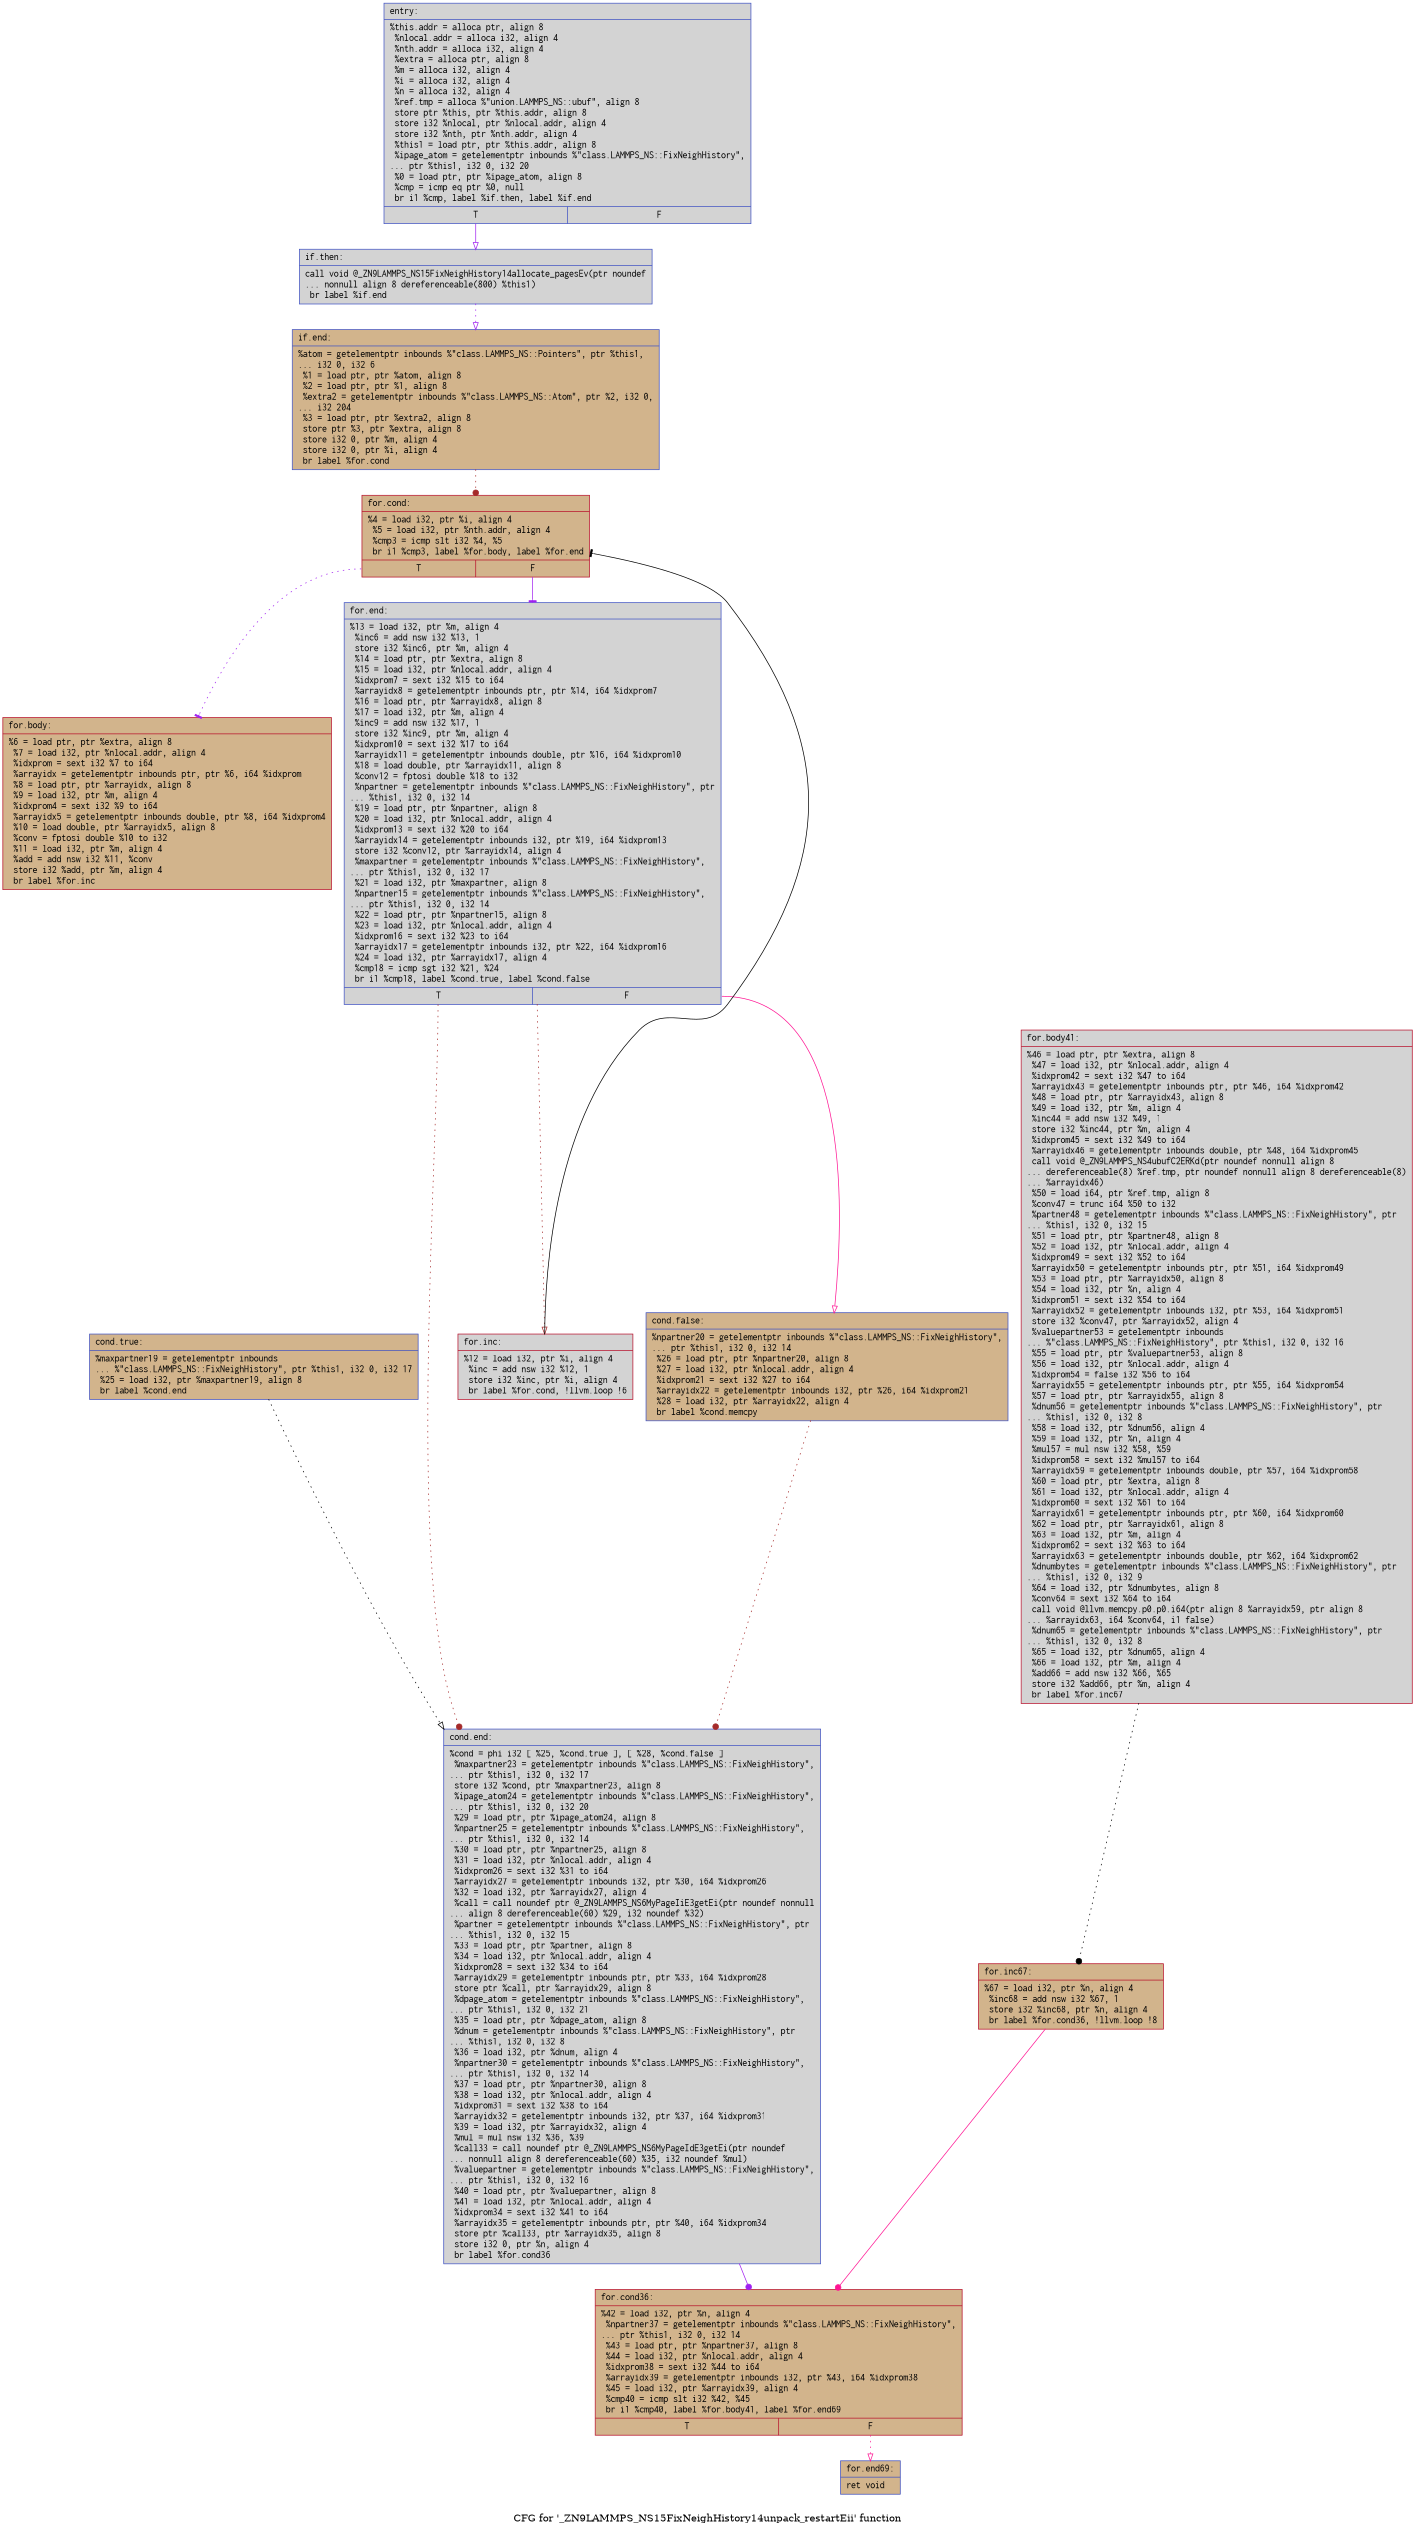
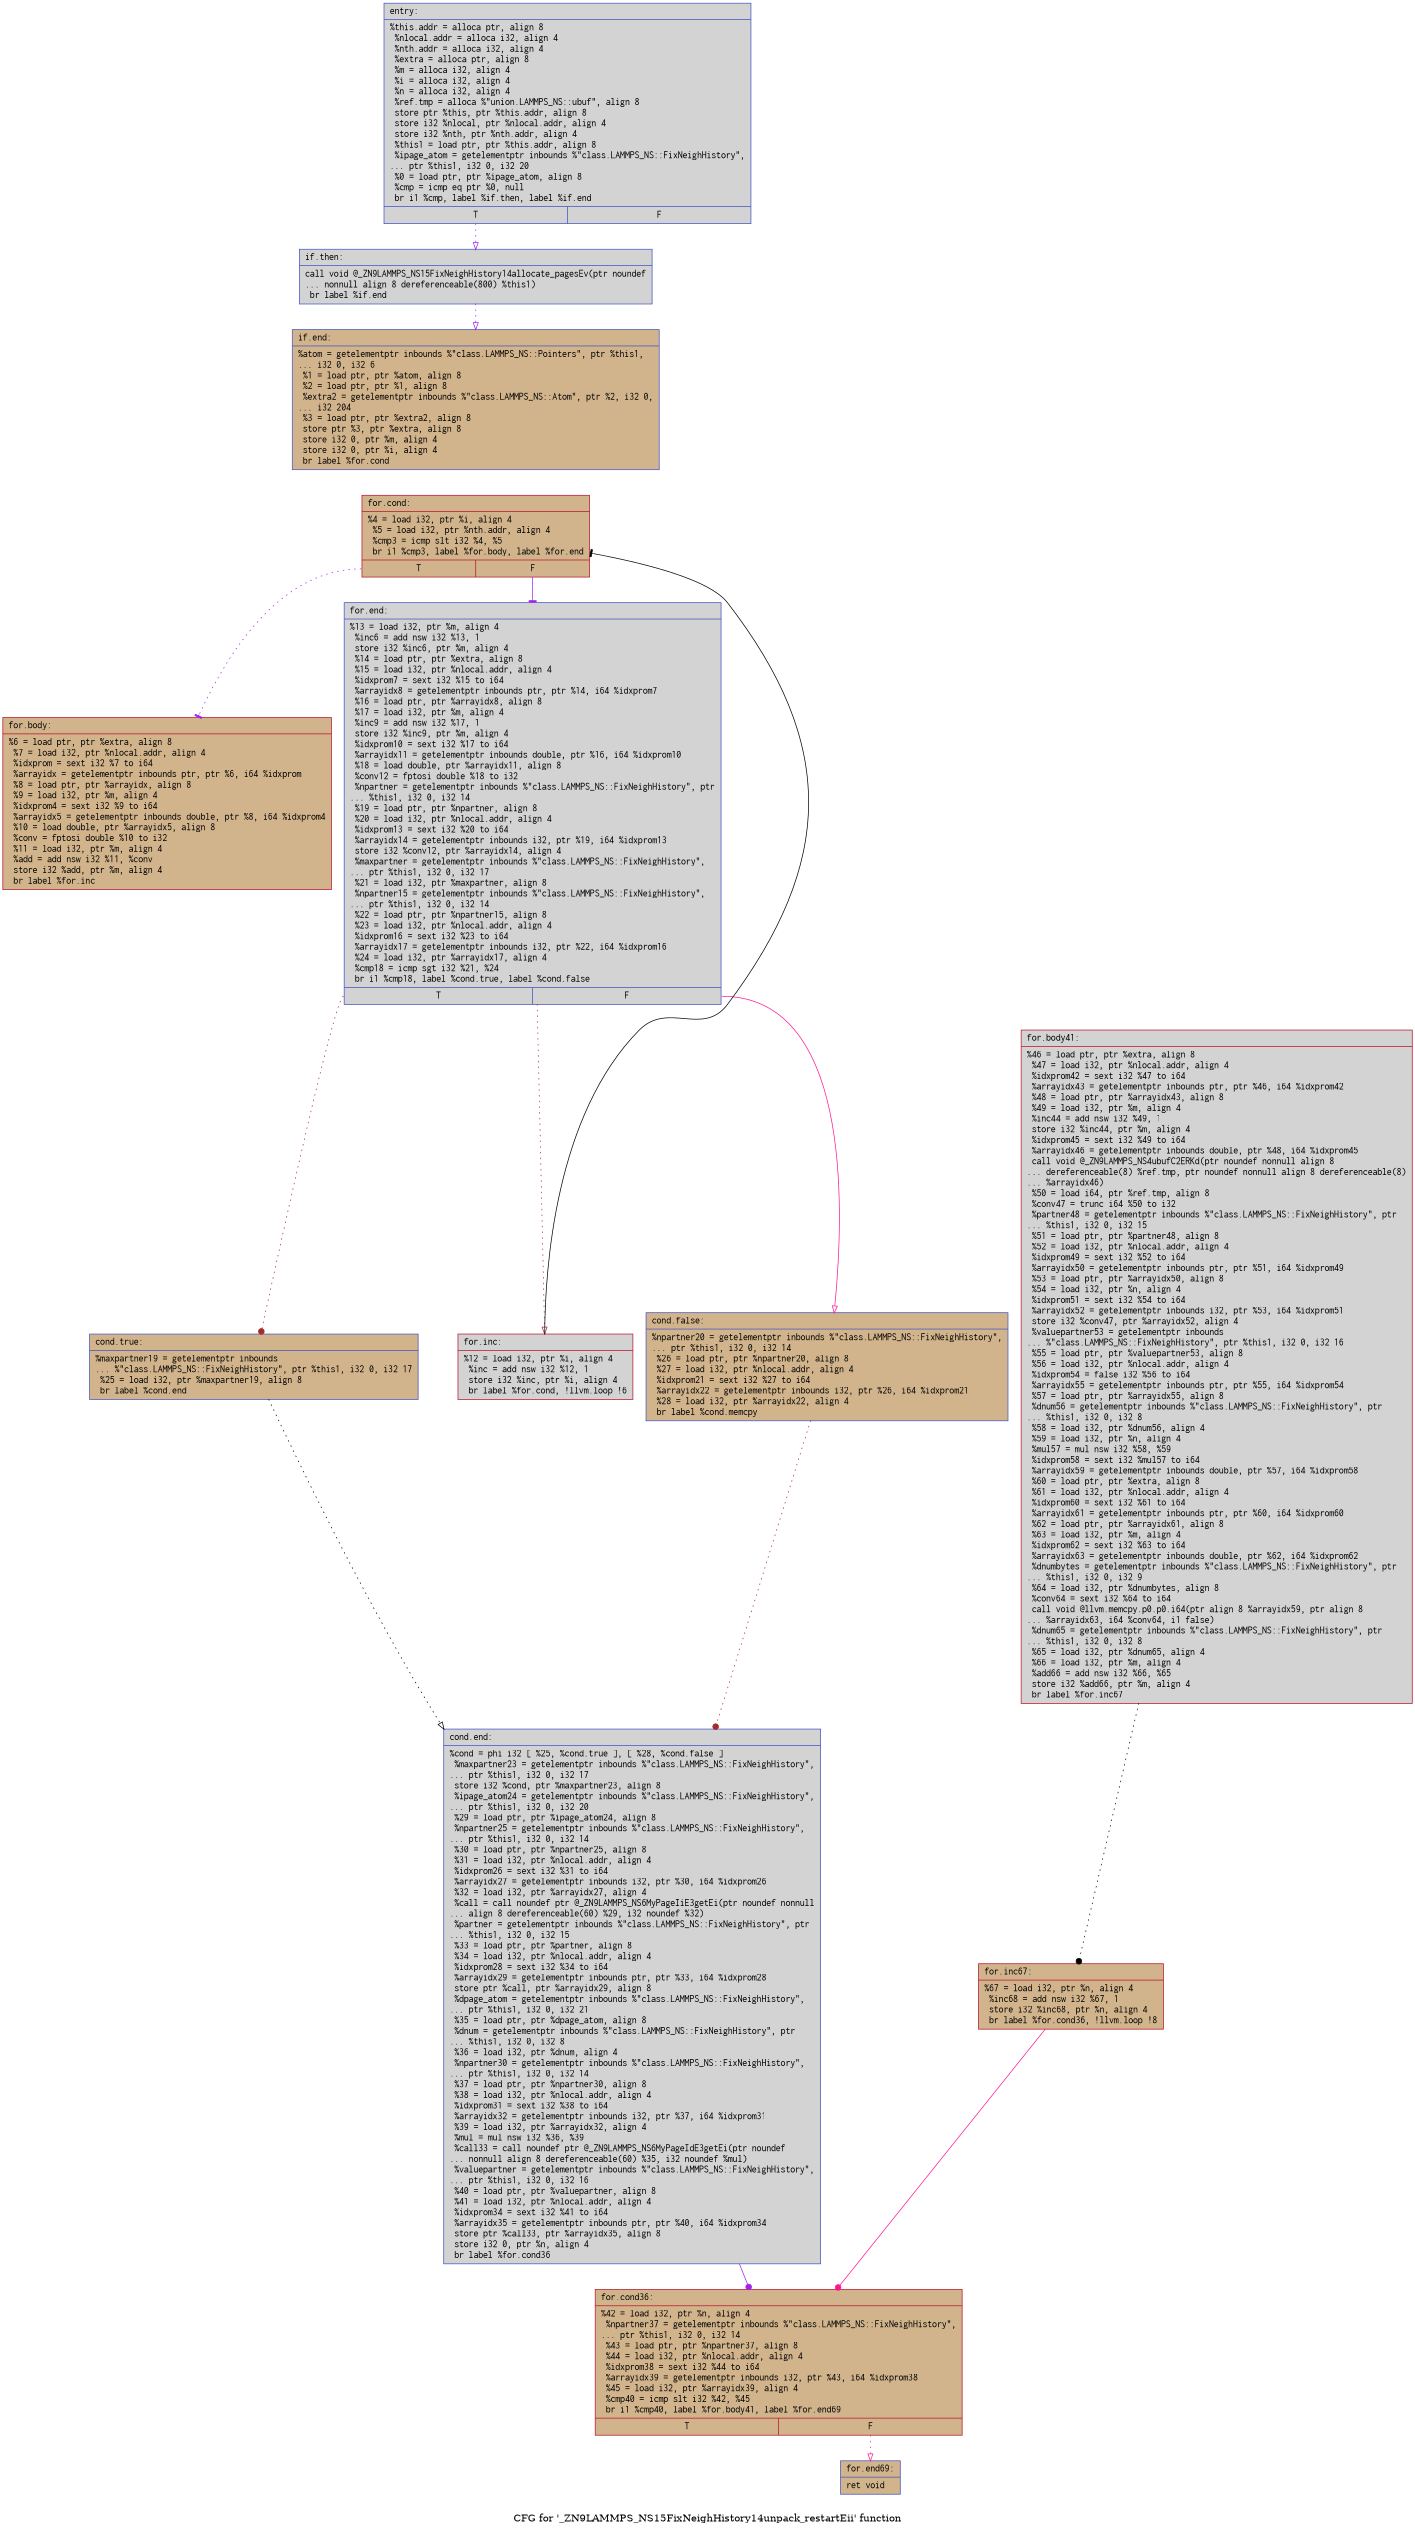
(476, 233) -> (476, 233)
(476, 480) -> none
(428, 1365) -> (299, 1161)
